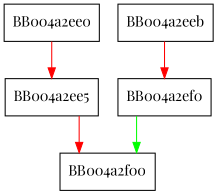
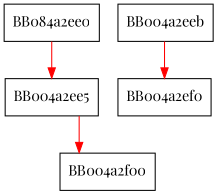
(52, 23) -> (52, 23)
(137, 129) -> none
